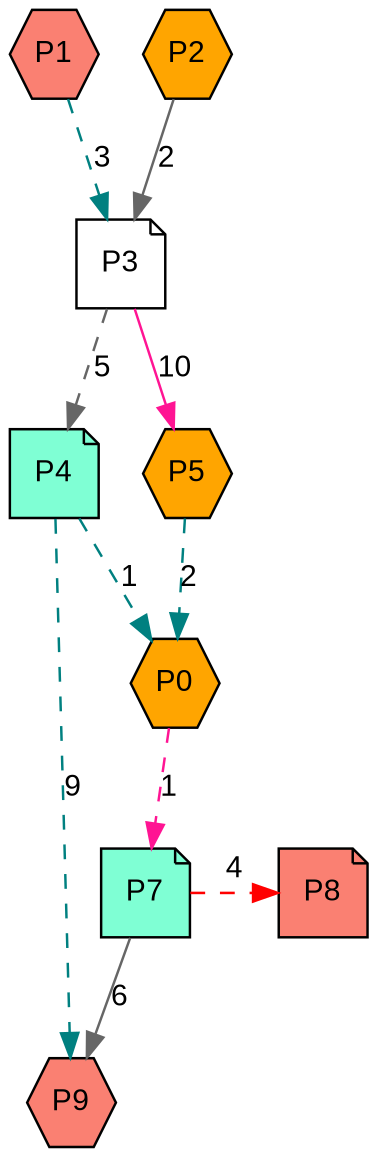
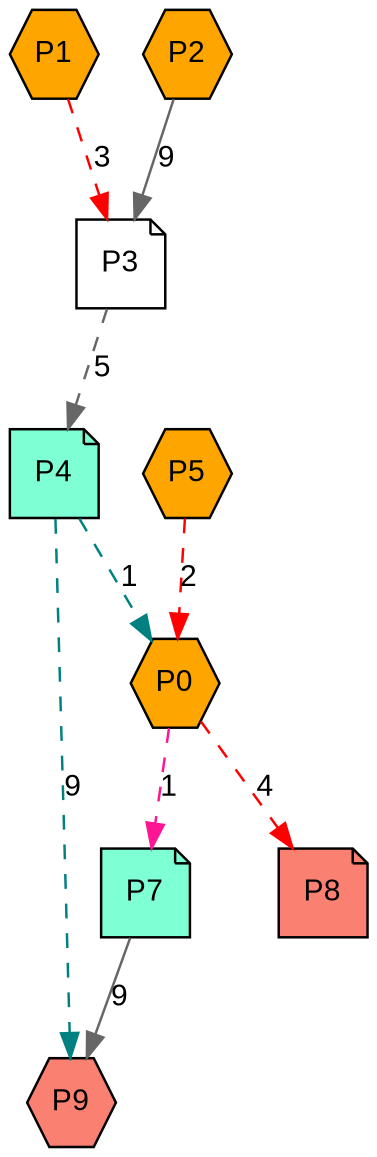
(54, 54) -> (54, 54)
(84, 147) -> (84, 147)
(166, 159) -> (166, 159)
(150, 357) -> none
(182, 566) -> (182, 566)
(222, 893) -> (239, 774)
(120, 998) -> (120, 998)
